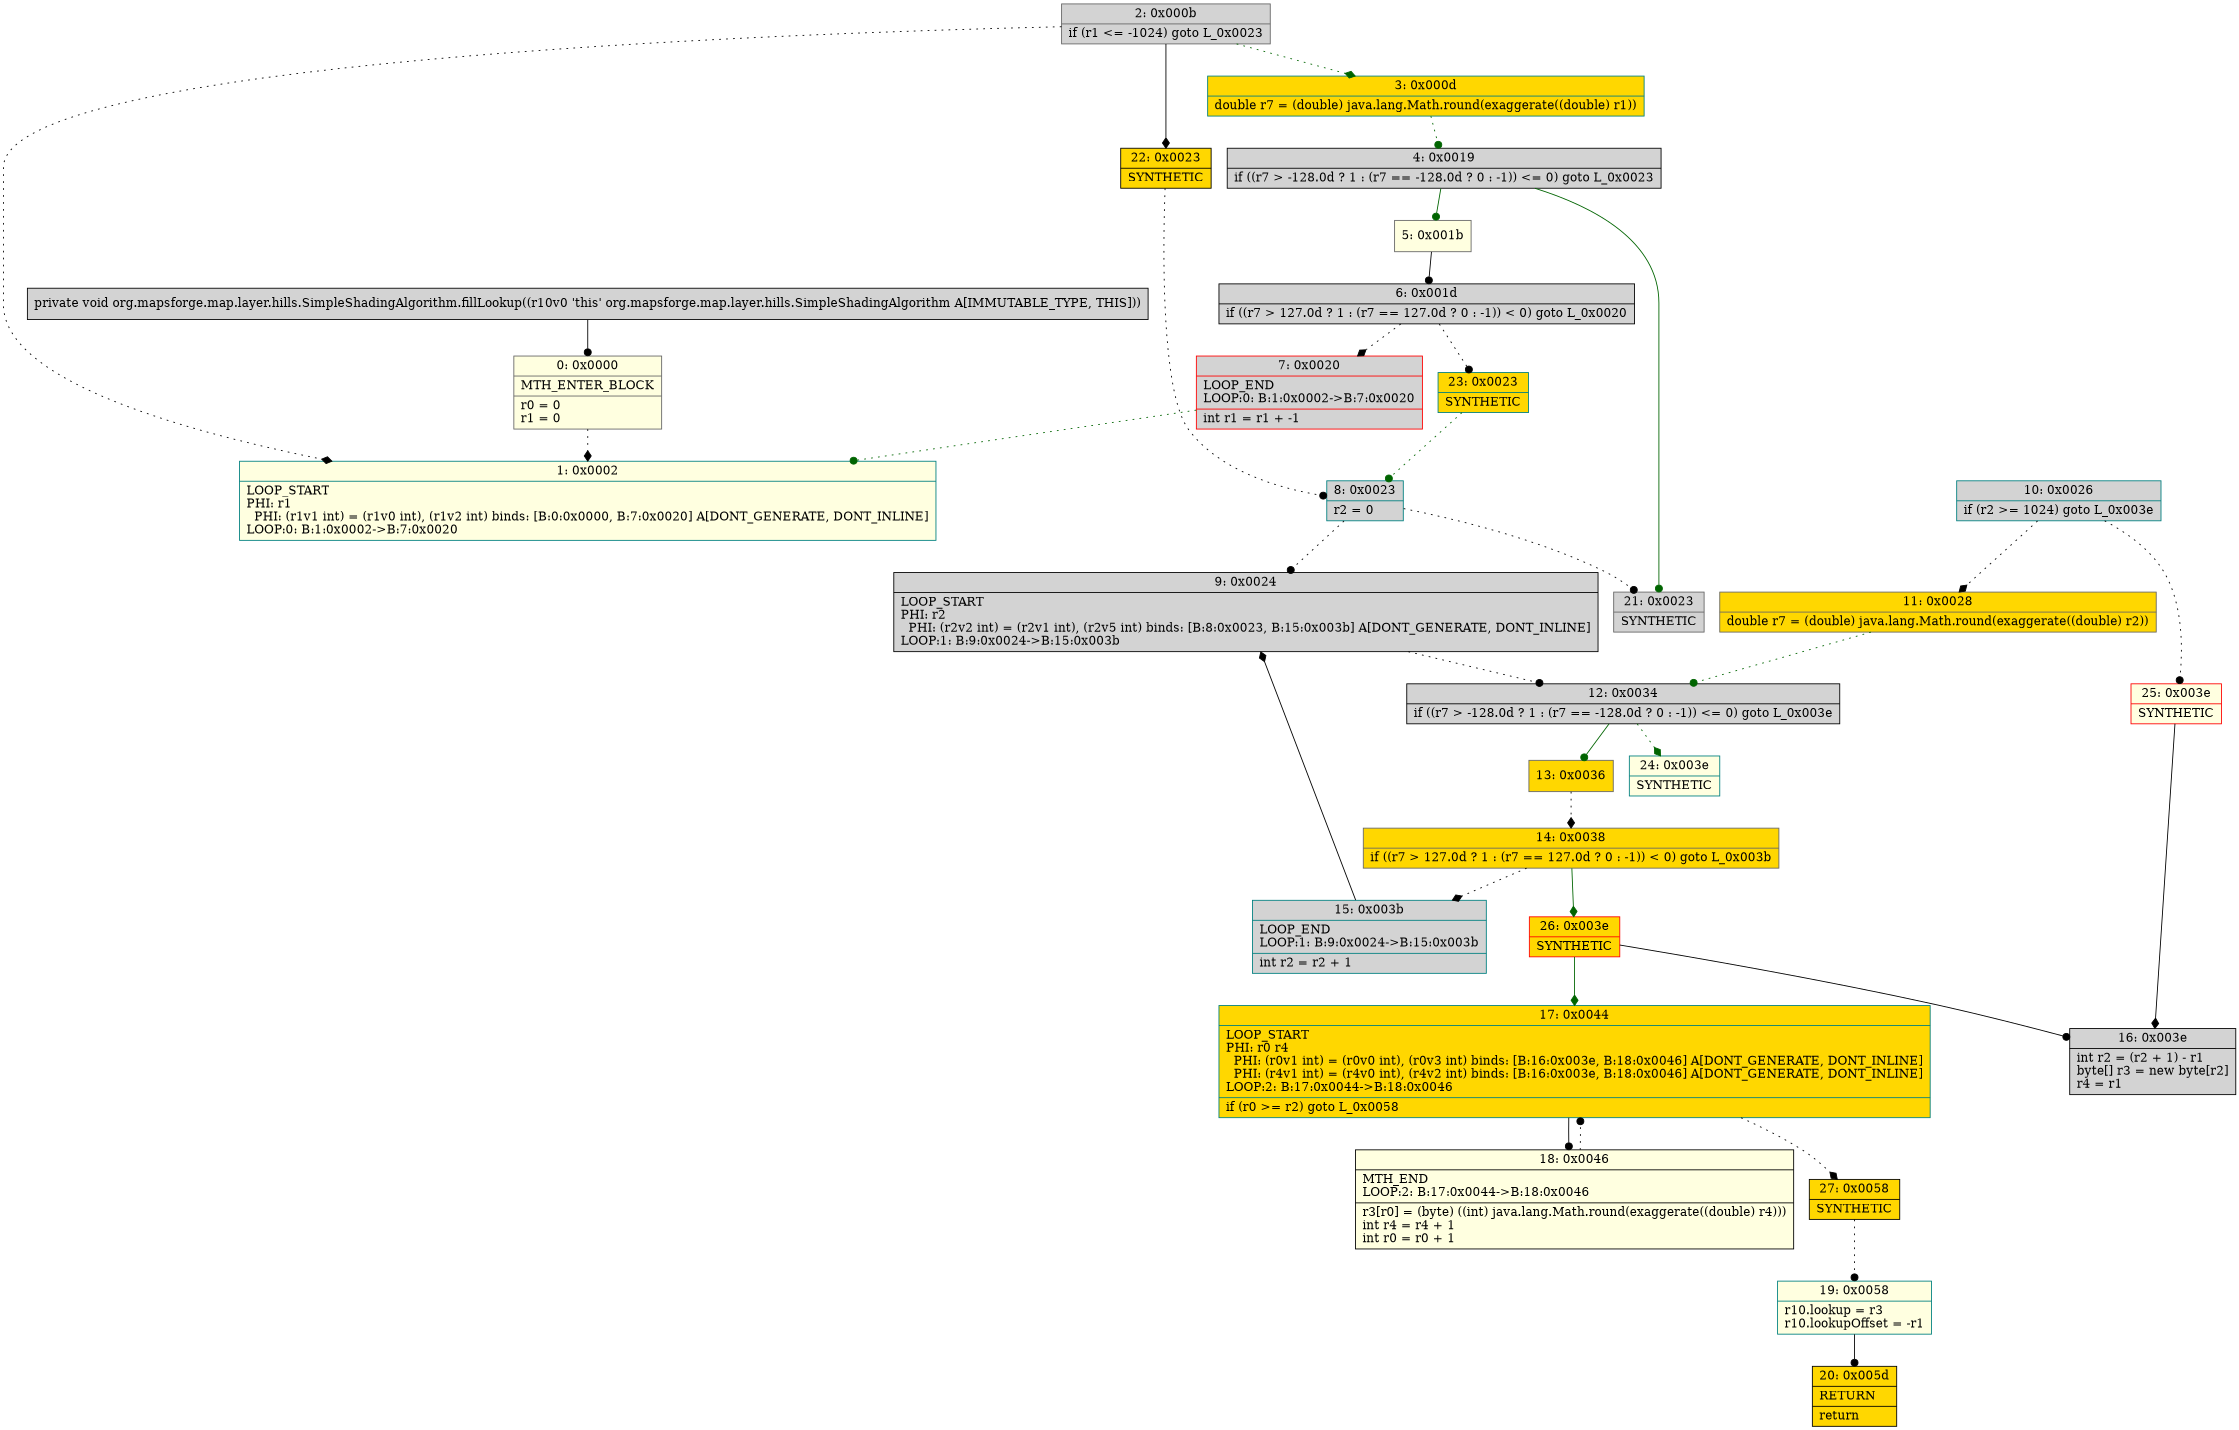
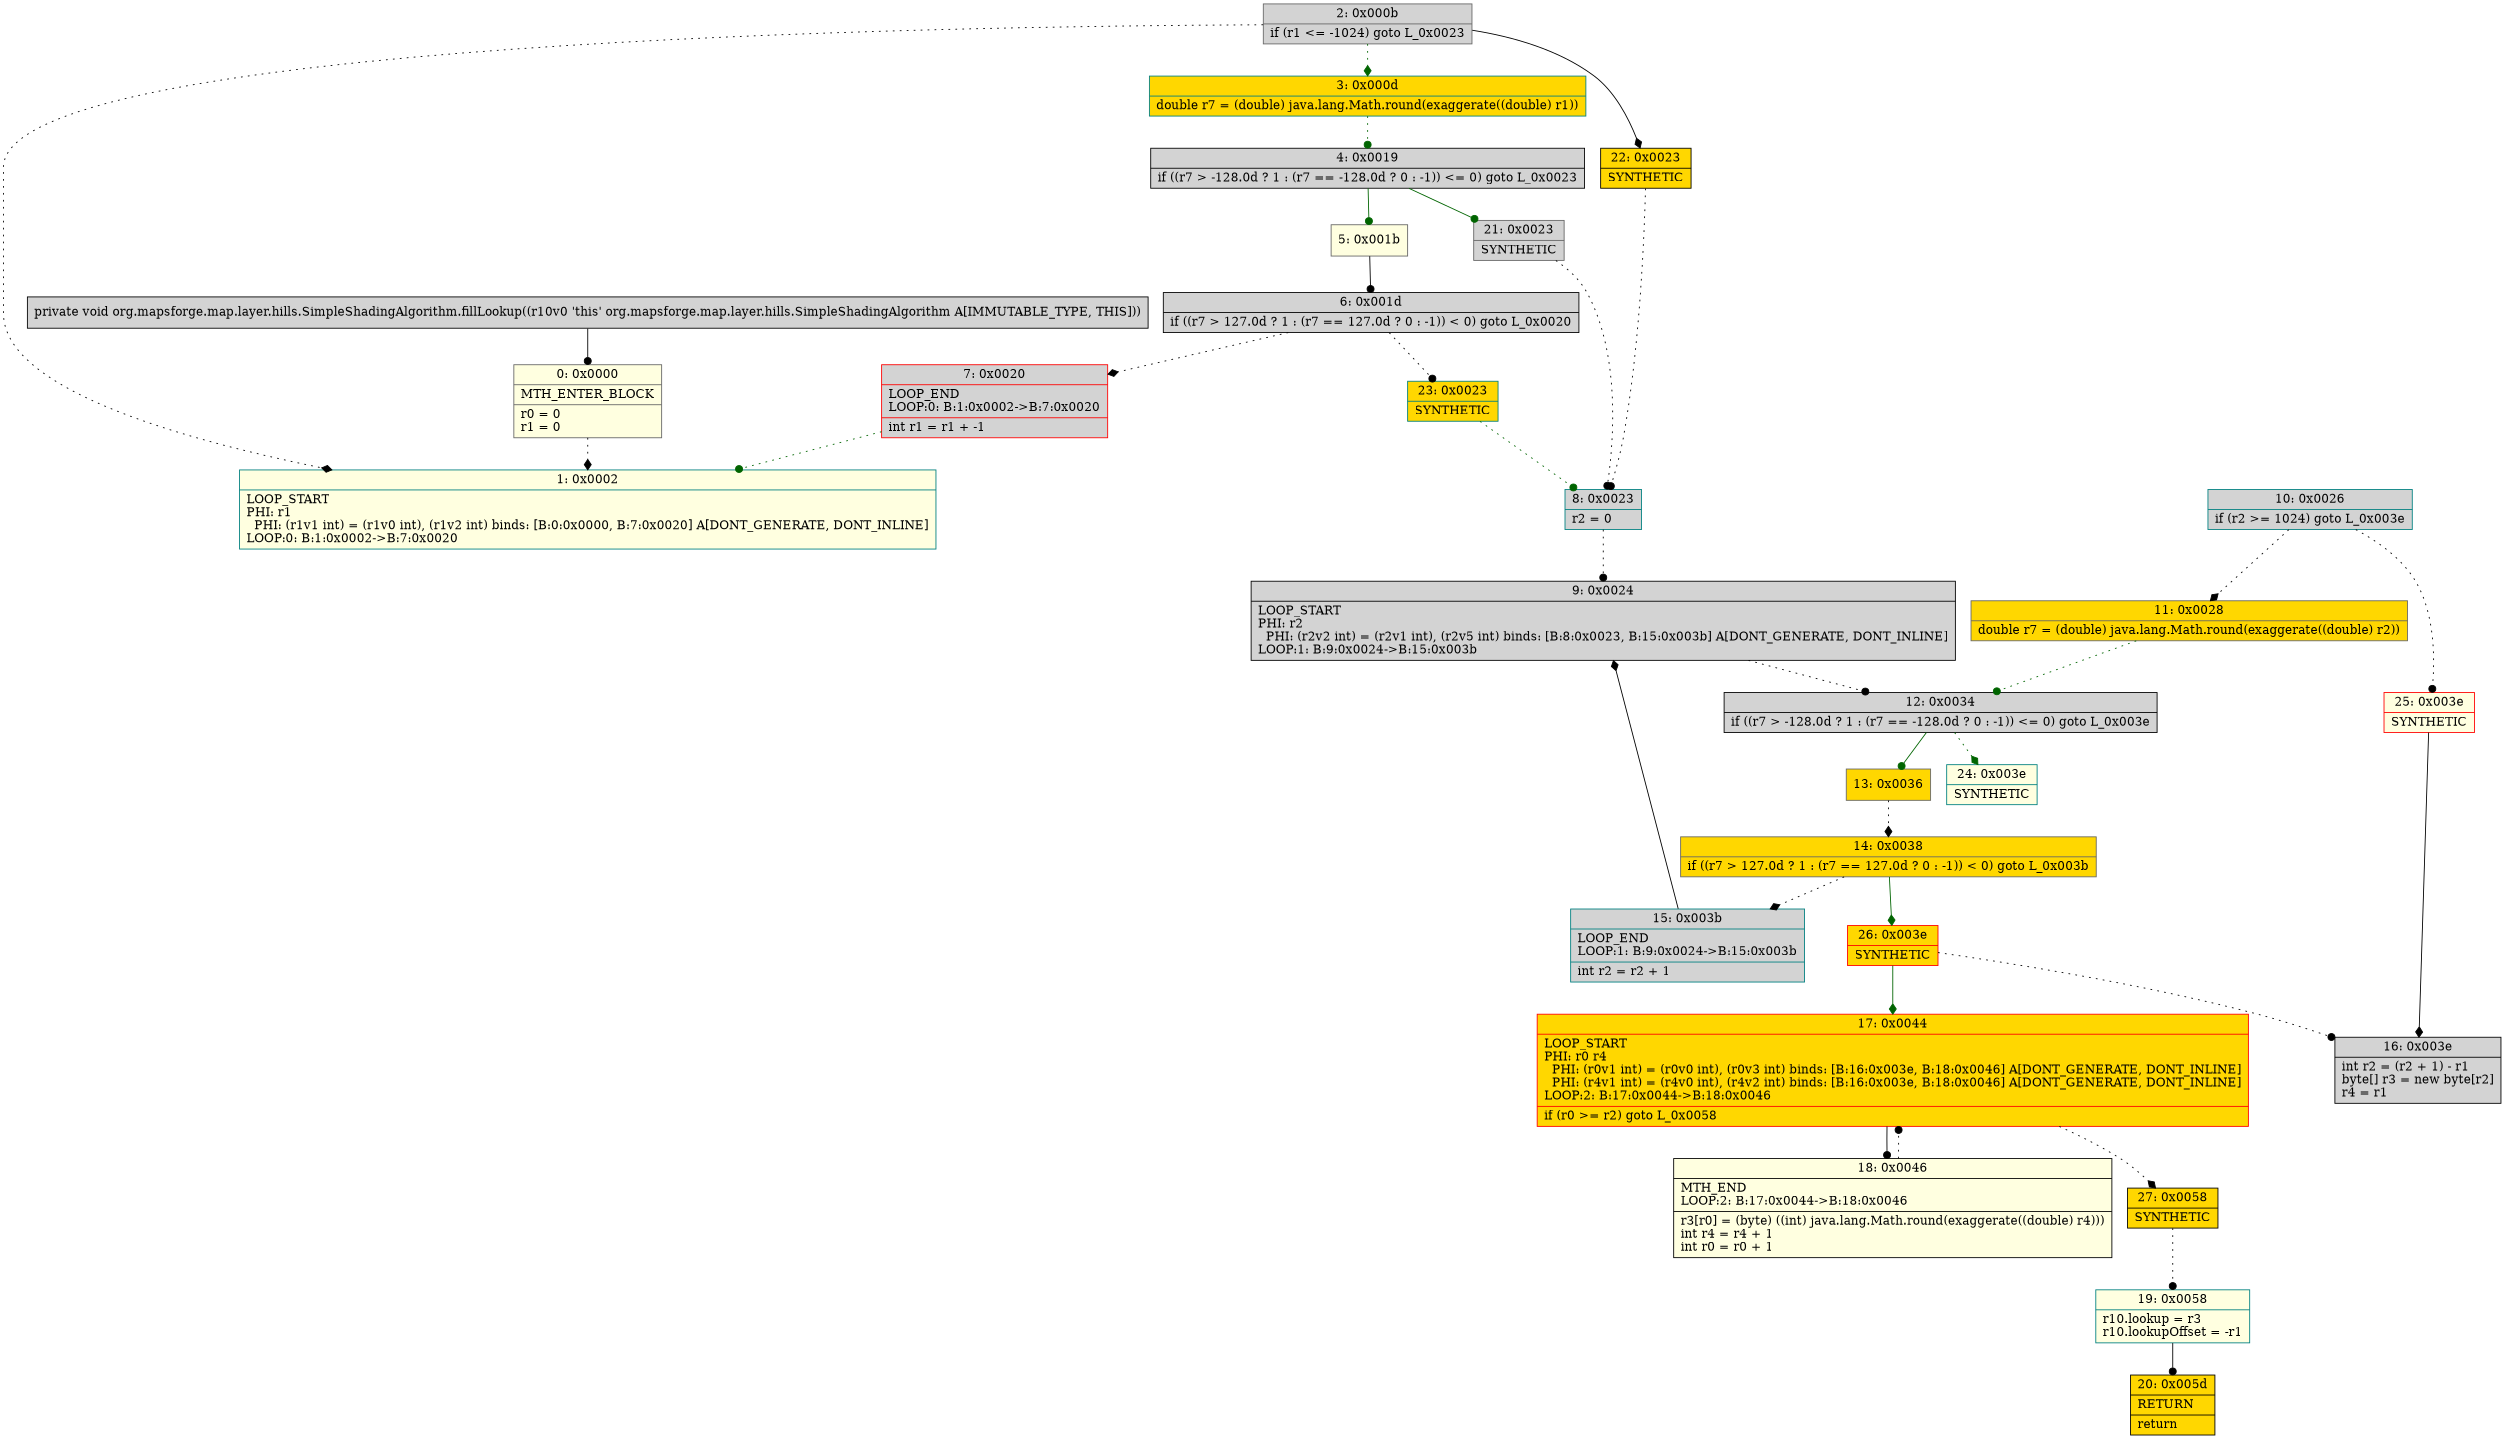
(1521, 539) -> (1609, 363)
(1842, 985) -> (2135, 986)
(1575, 1062) -> (1893, 1070)
